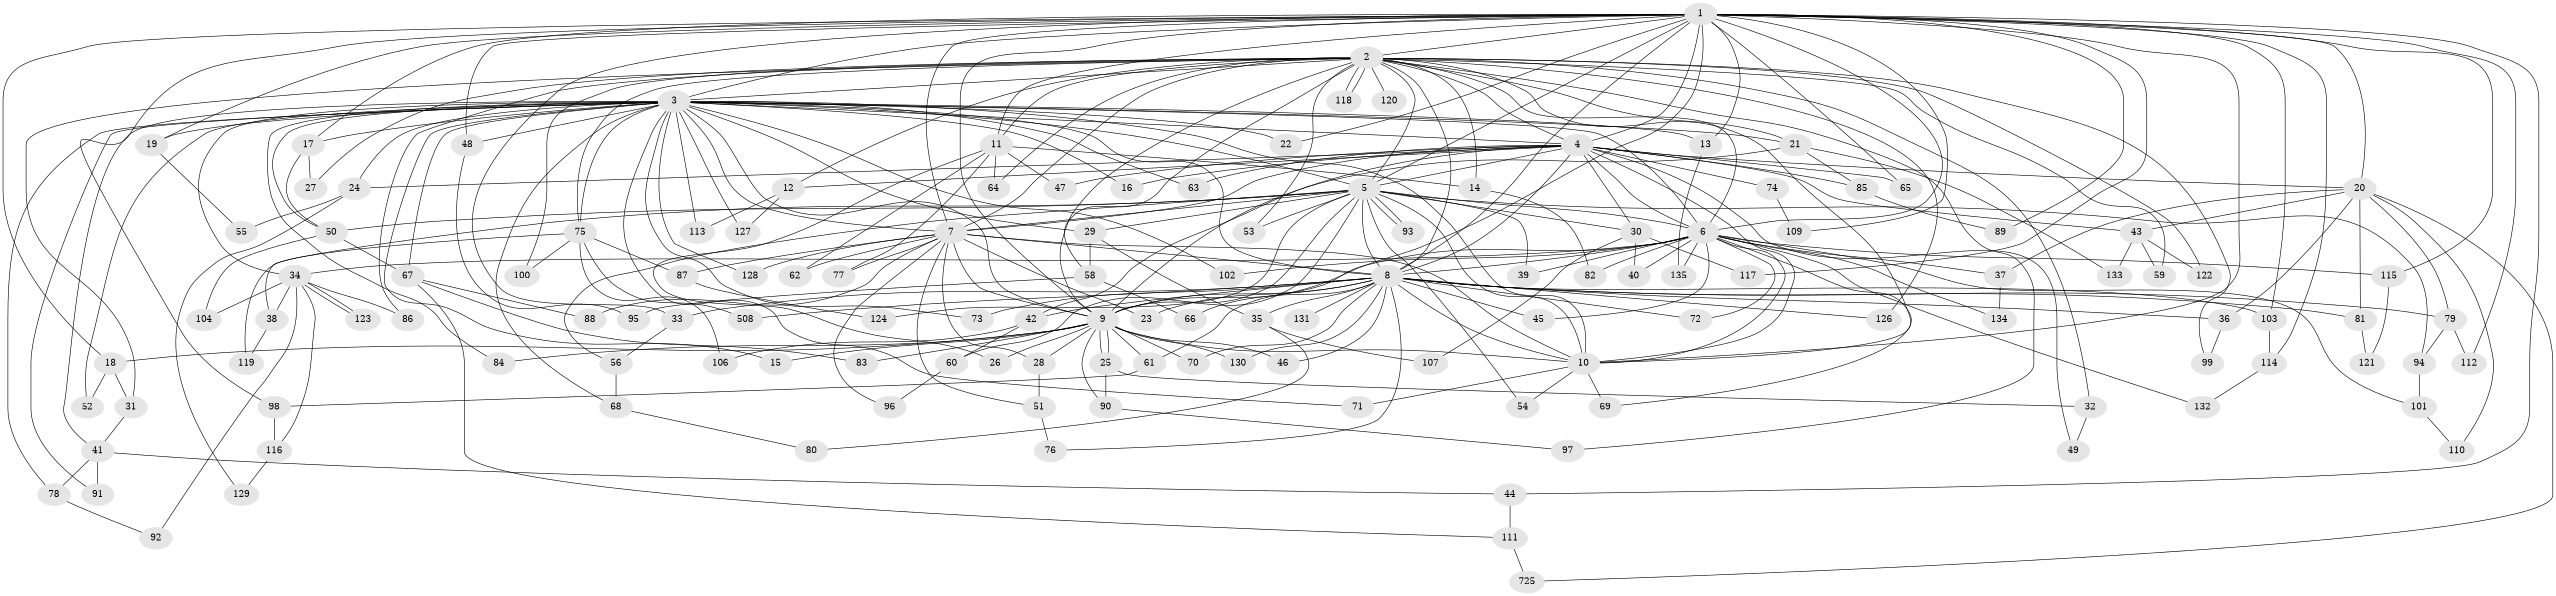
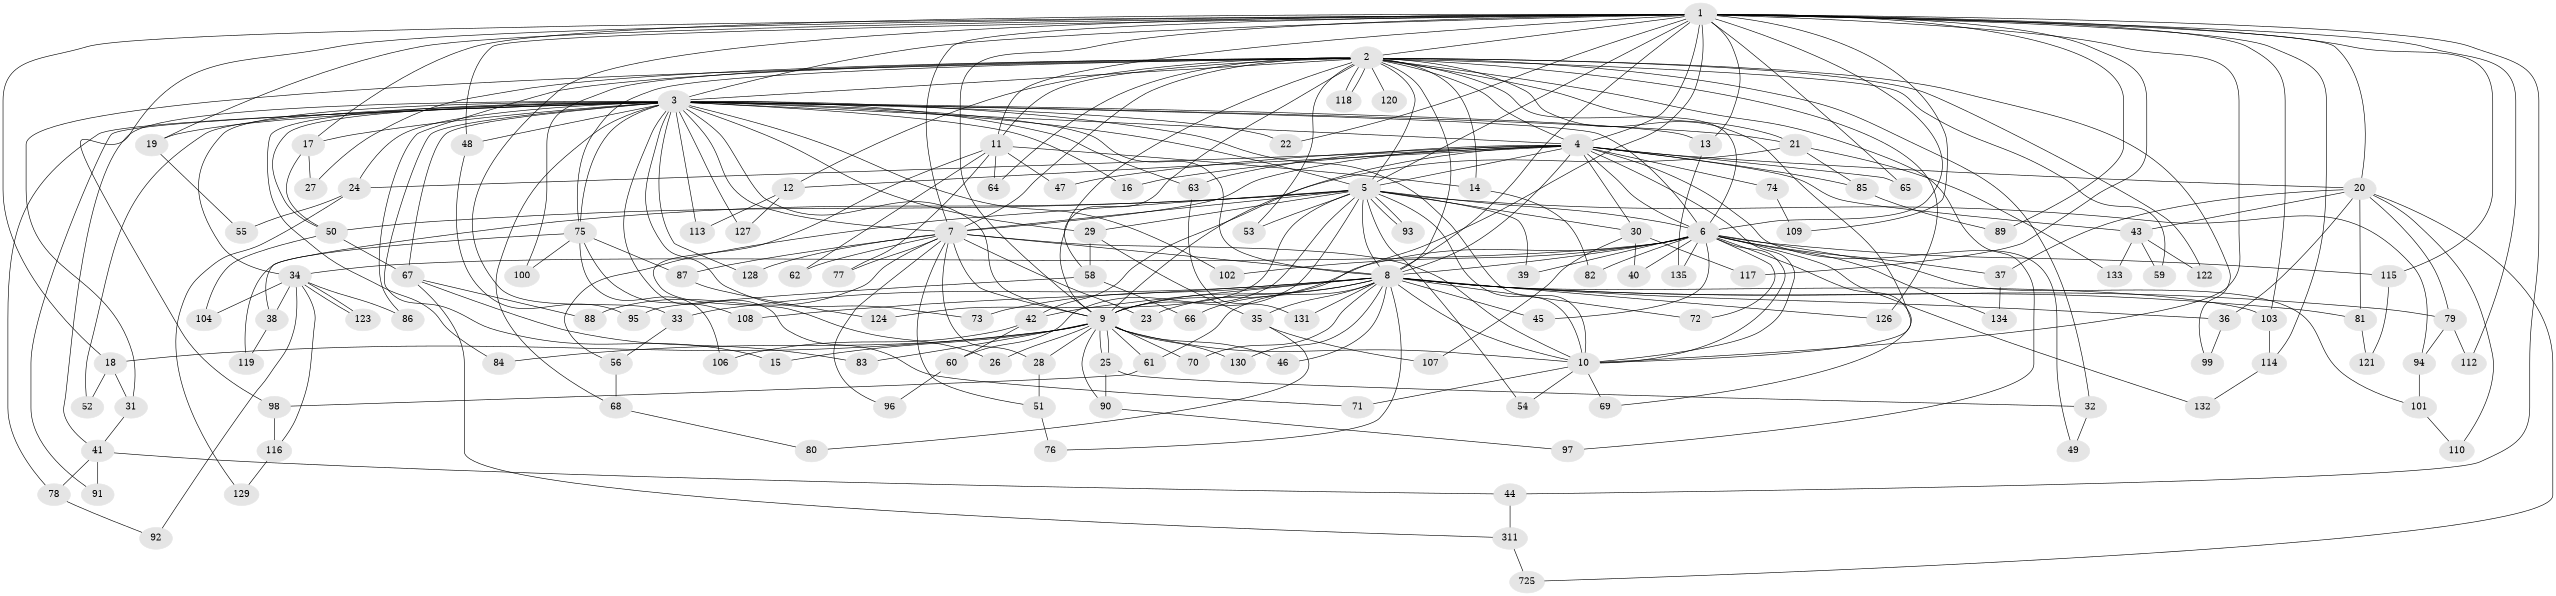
none -> (1202, 283)
(745, 320) -> (745, 320)
(1510, 538) -> (1510, 538)
